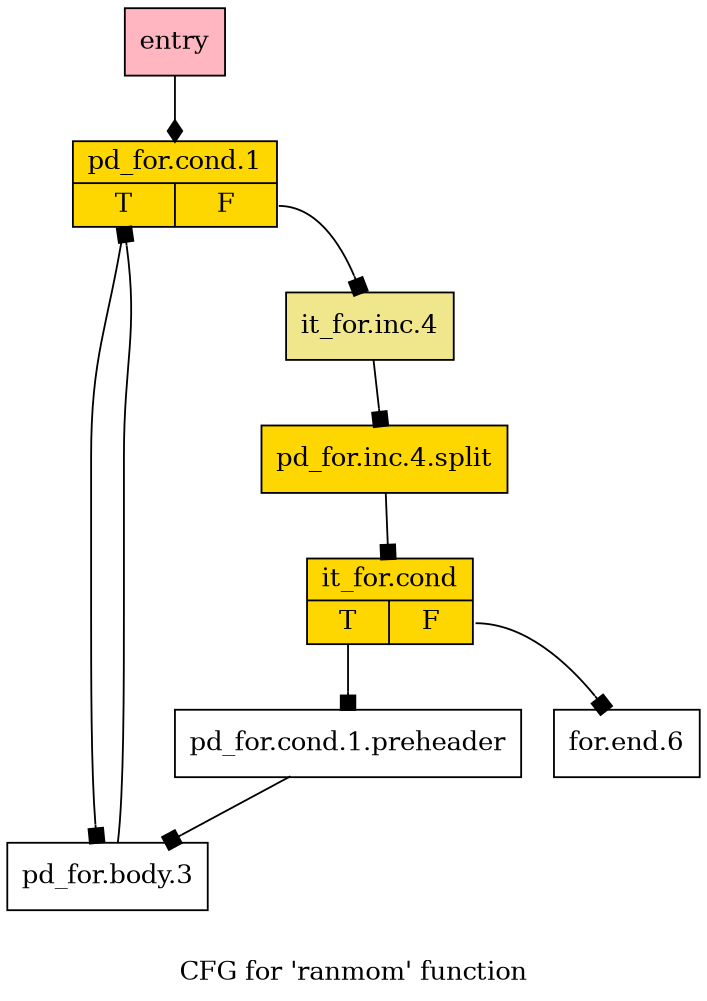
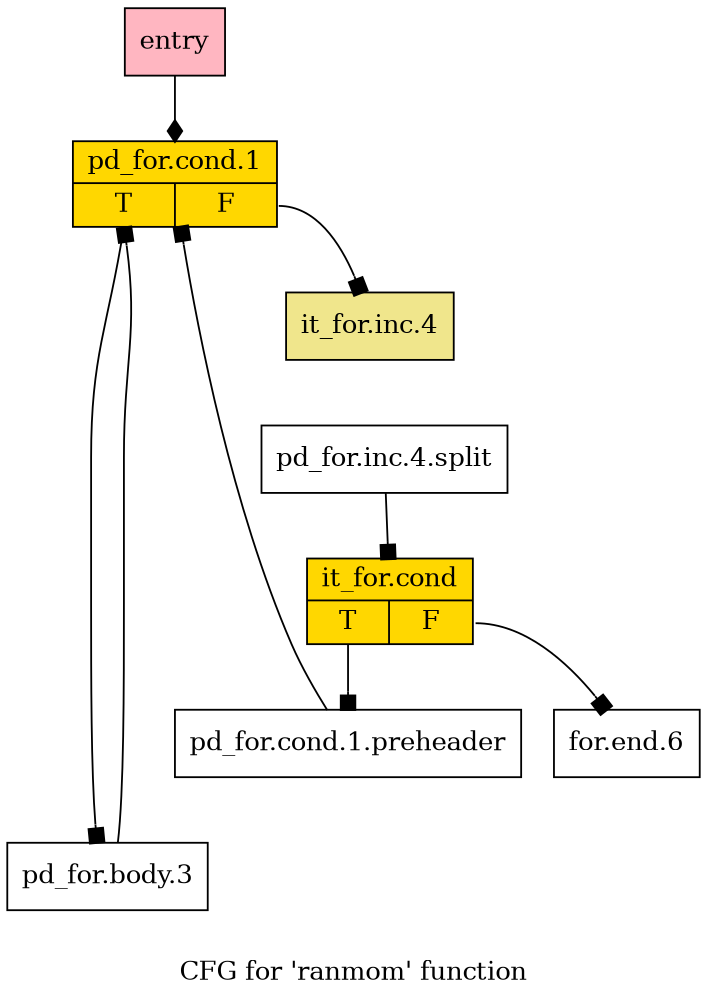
(376, 384) -> none
(384, 459) -> (384, 459)
(236, 806) -> (236, 484)
